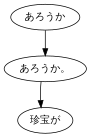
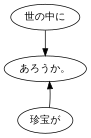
(45, 17) -> (45, 17)
(40, 91) -> (50, 98)
